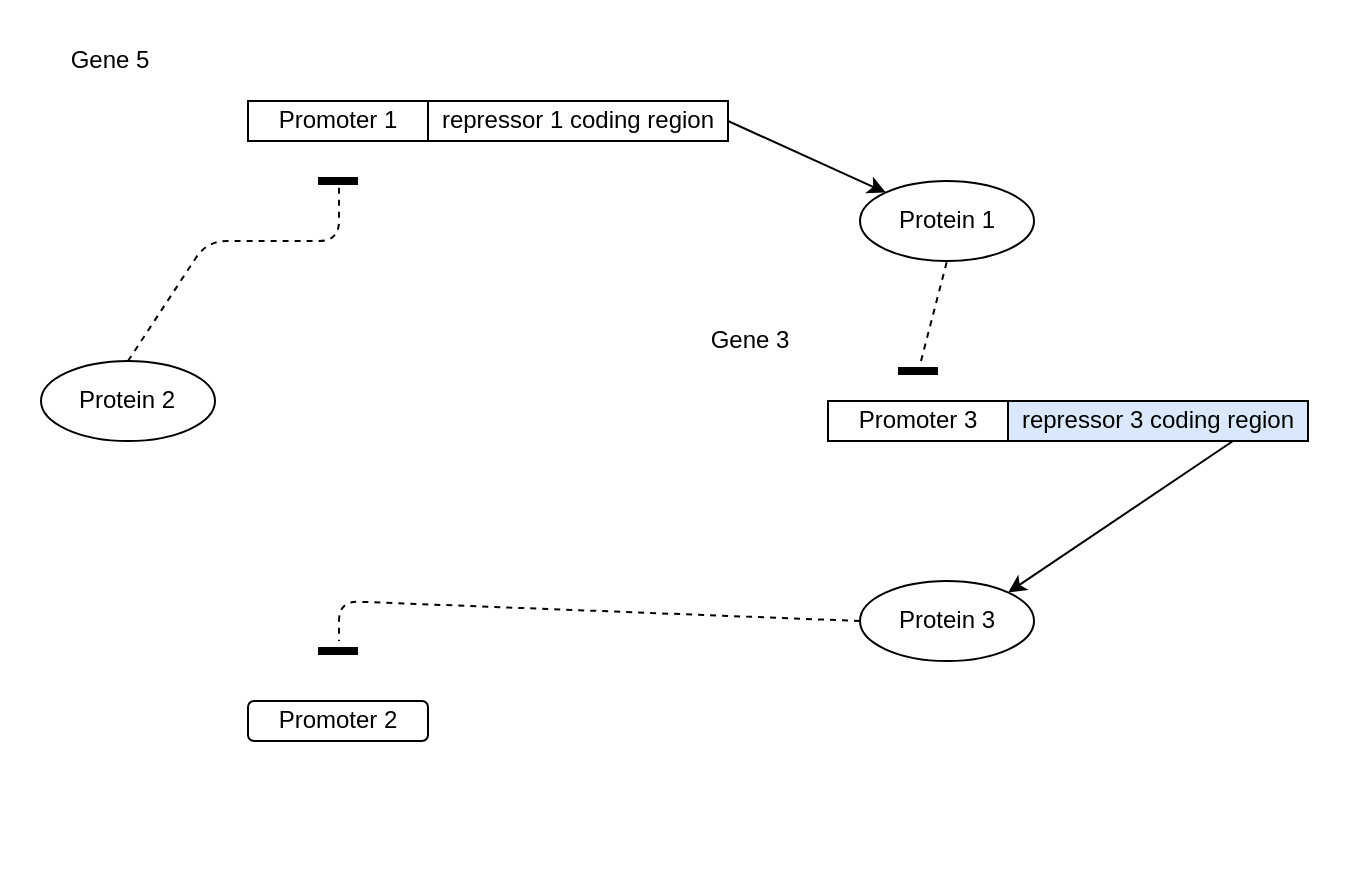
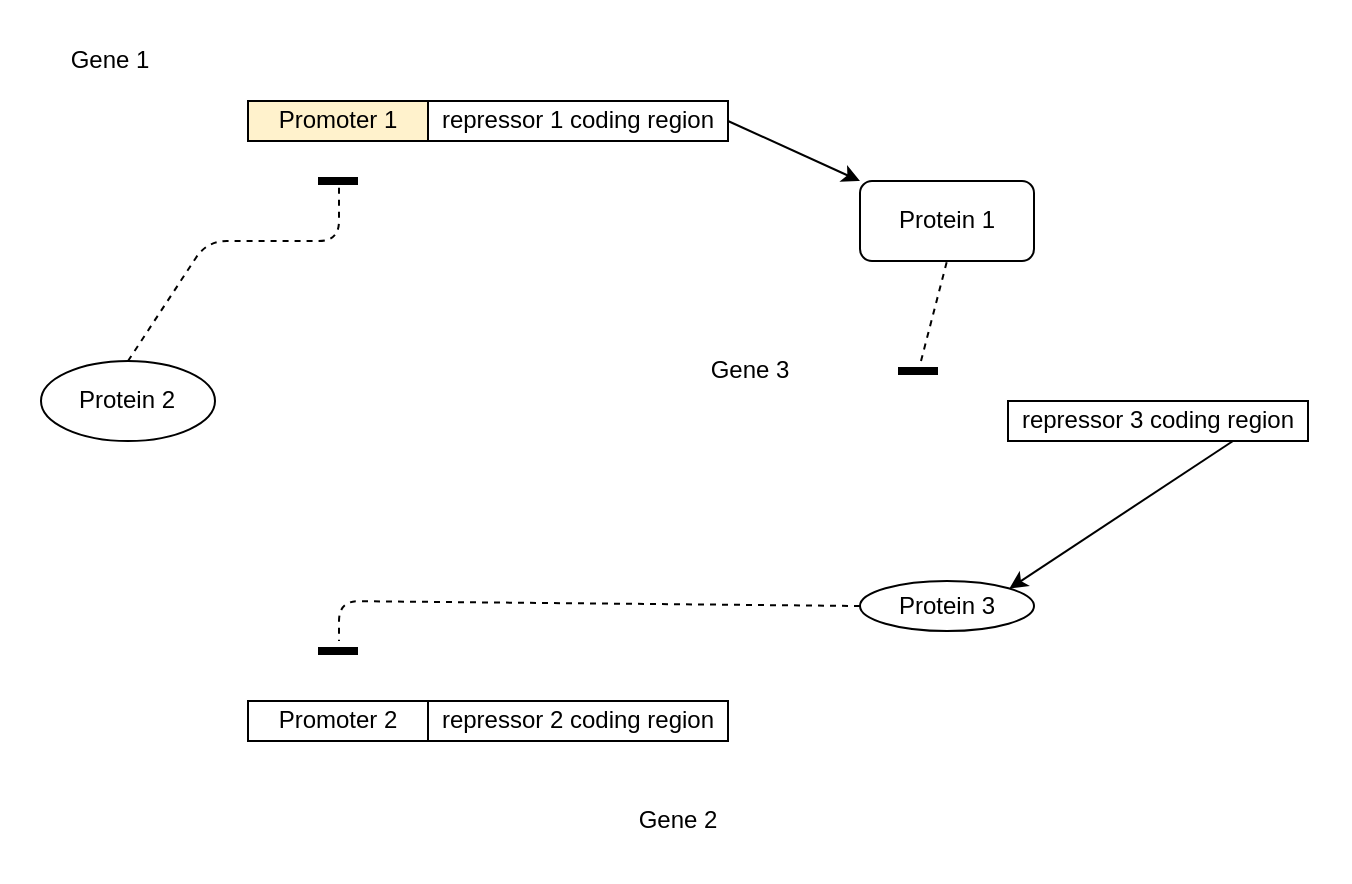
(111, 61) -> (111, 61)
(338, 121) -> (338, 121)
(947, 221) -> (947, 221)
(751, 341) -> (751, 371)
(918, 421) -> none
(1158, 421) -> (1158, 421)
(947, 621) -> (947, 606)
(338, 721) -> (338, 721)
none -> (578, 721)
none -> (678, 821)
